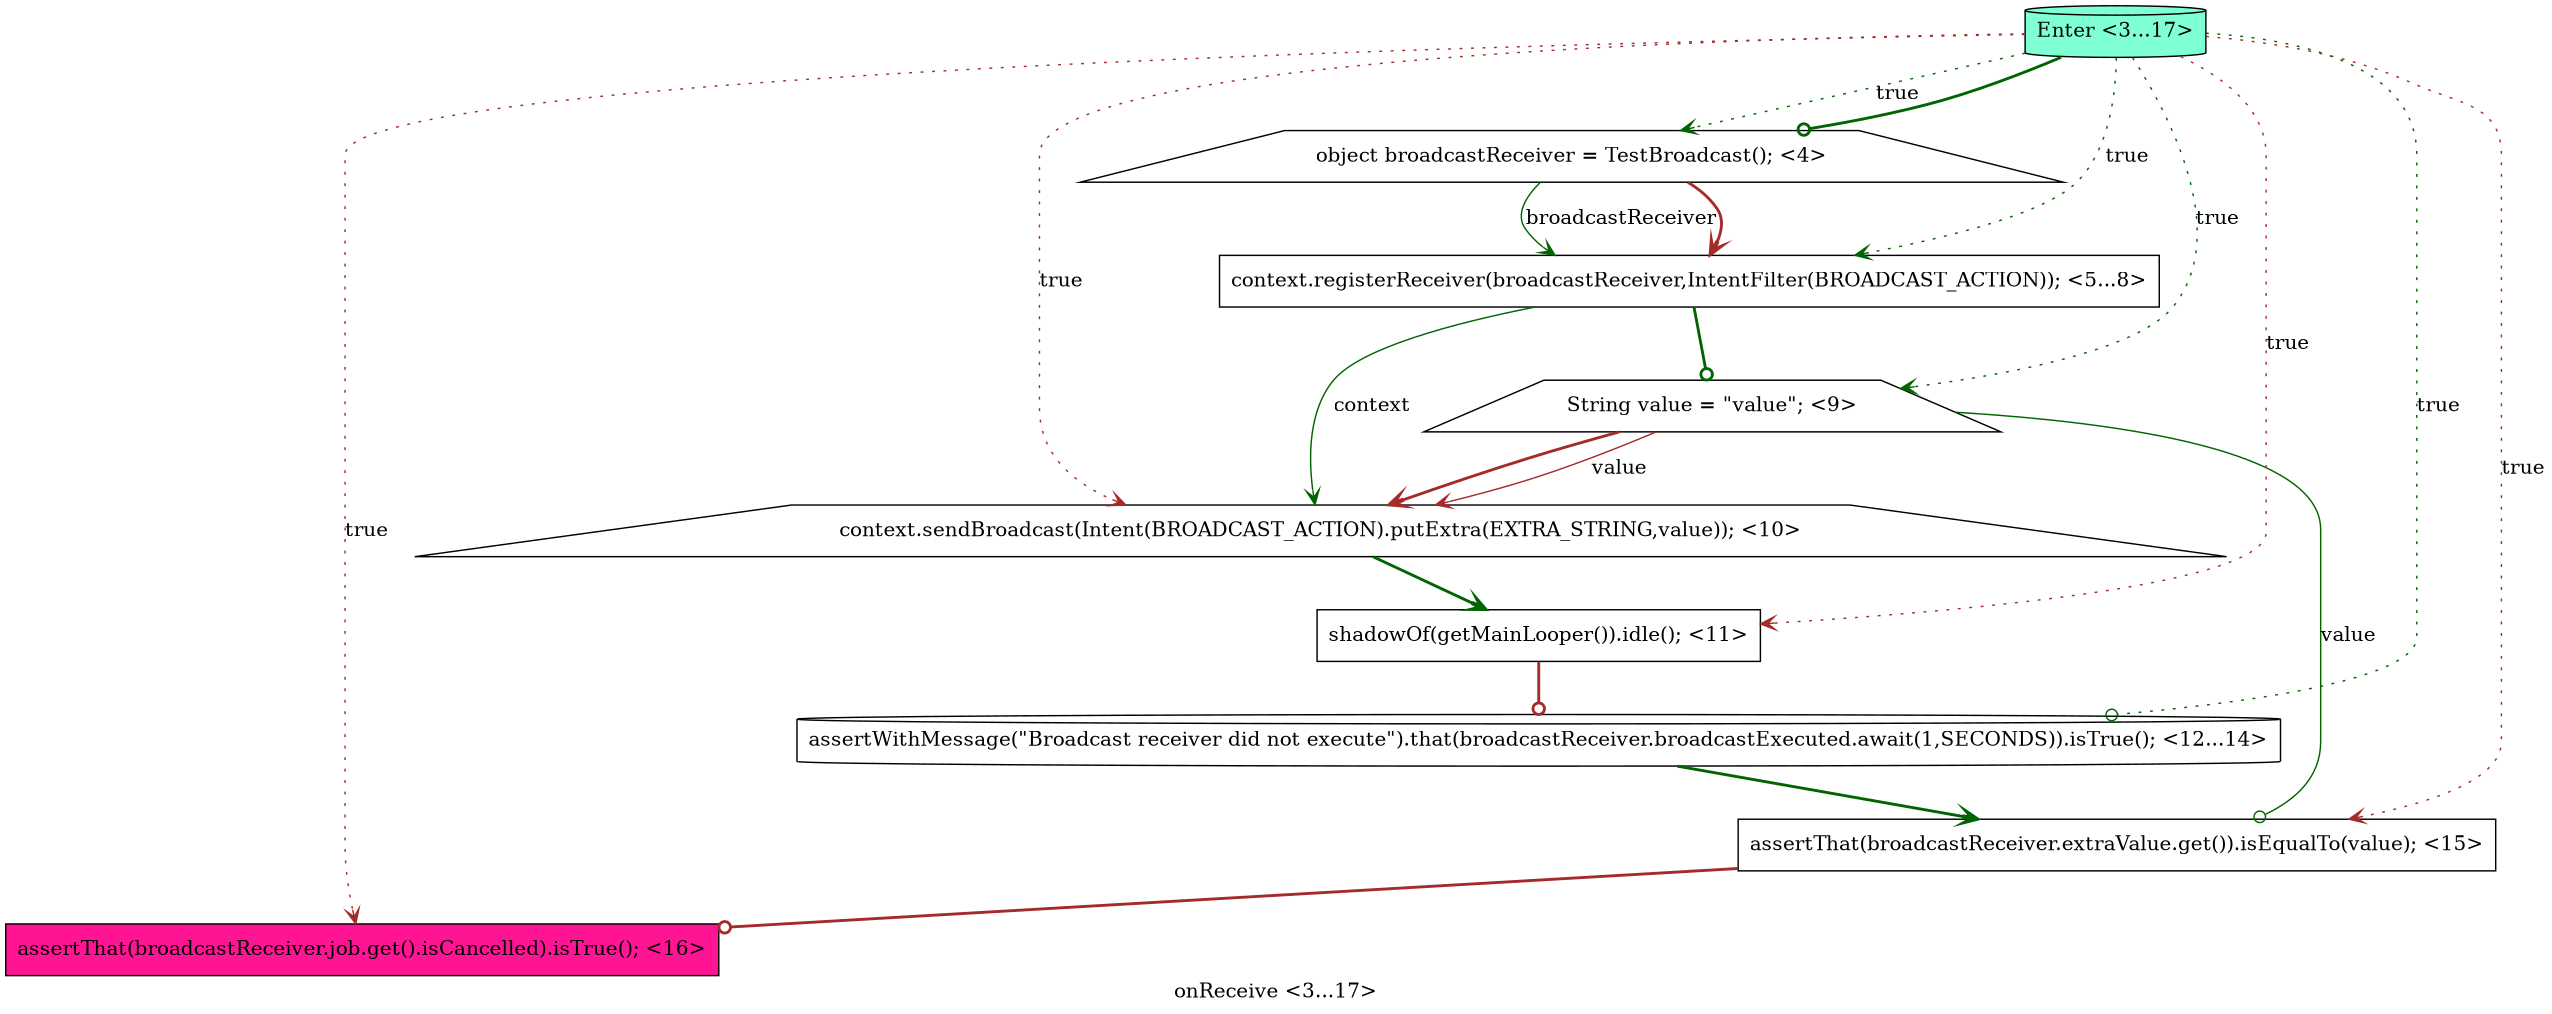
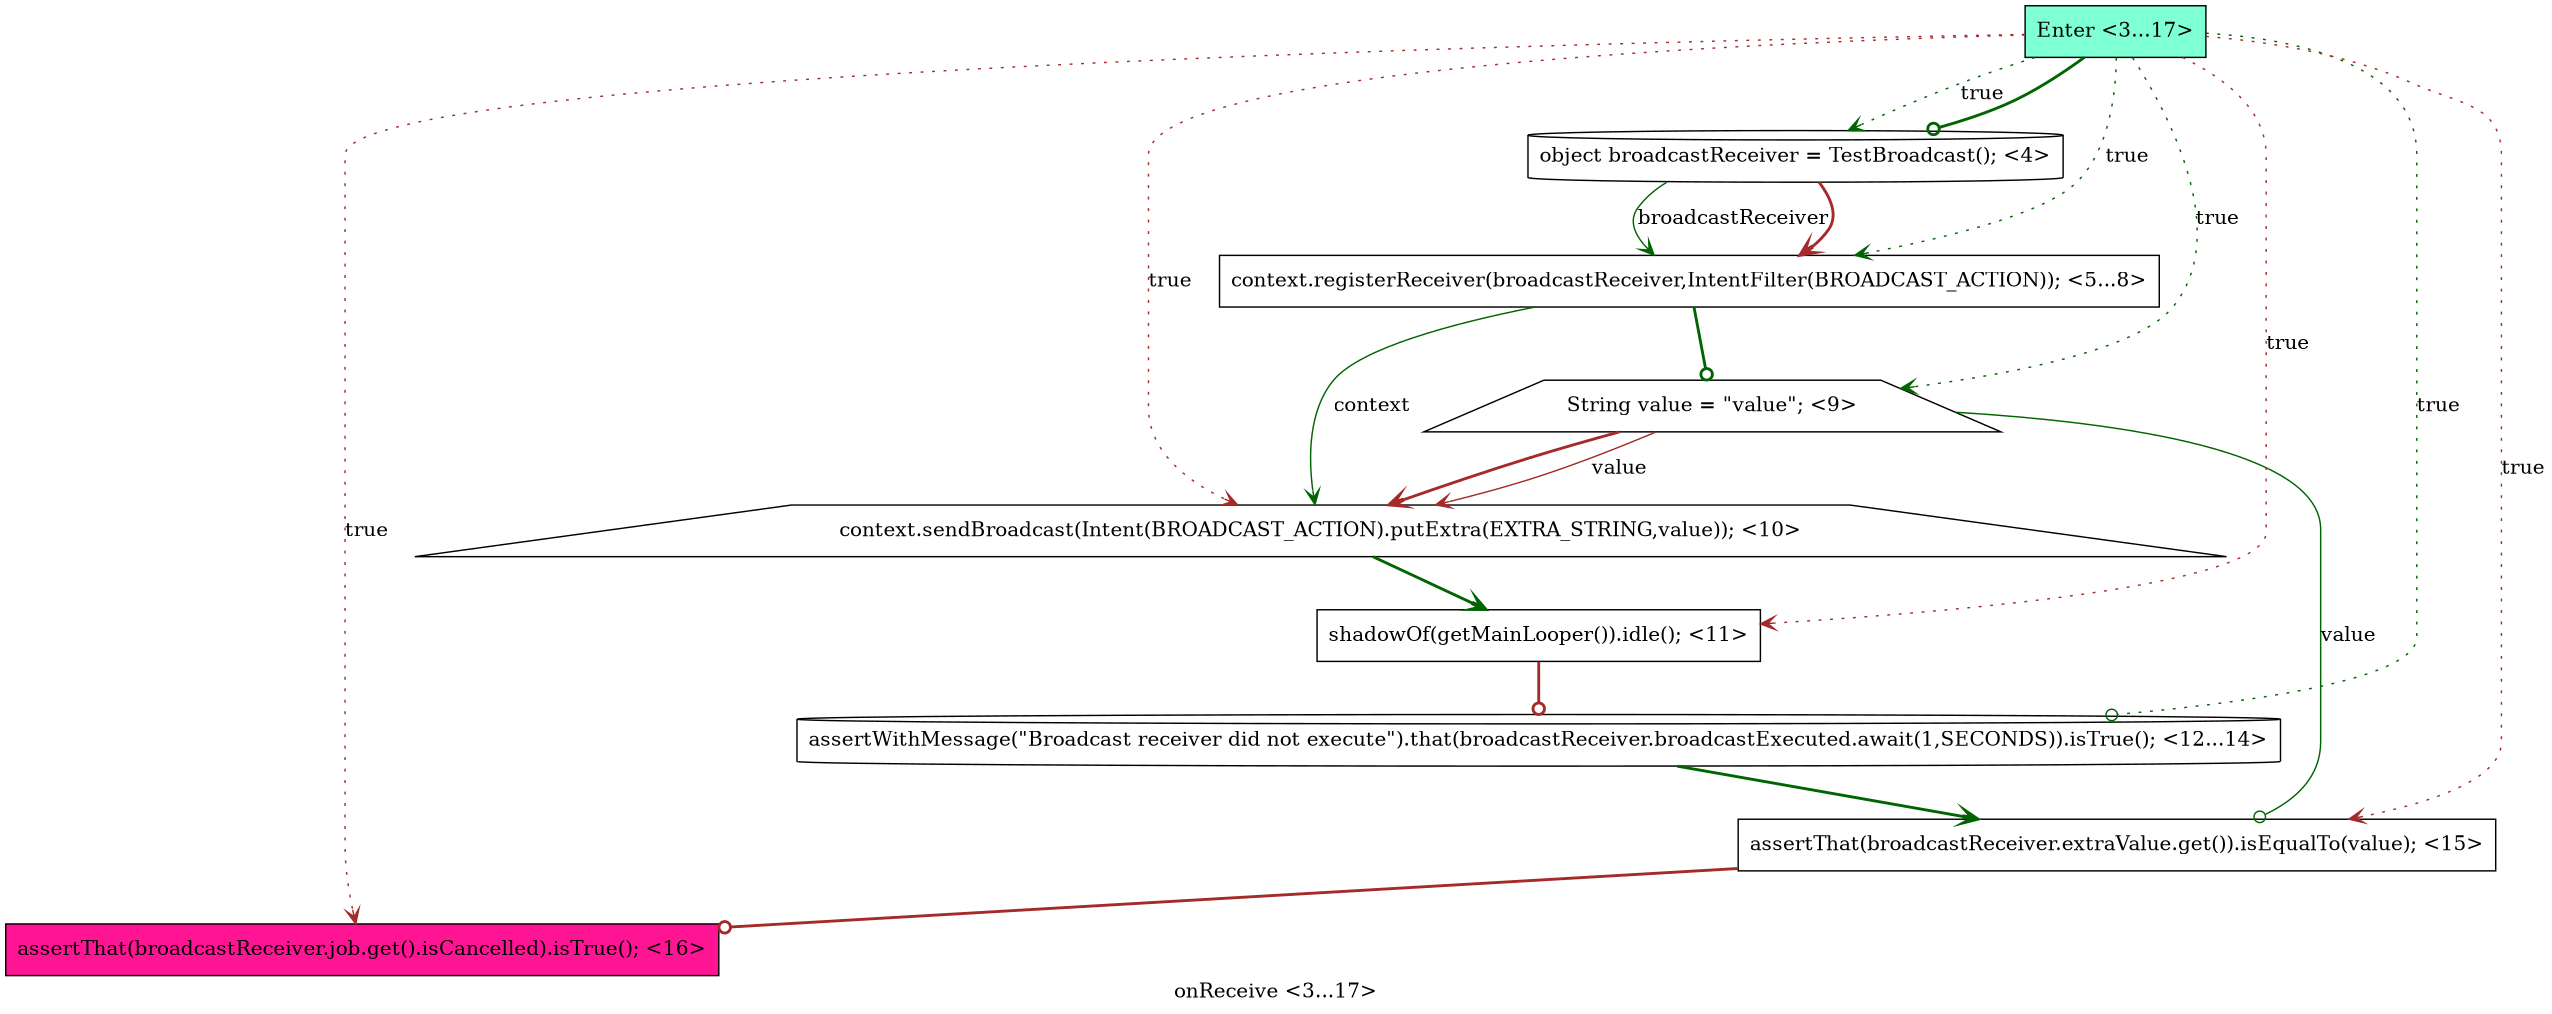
(2115, 32) -> (2115, 32)
(1572, 156) -> (1796, 156)
